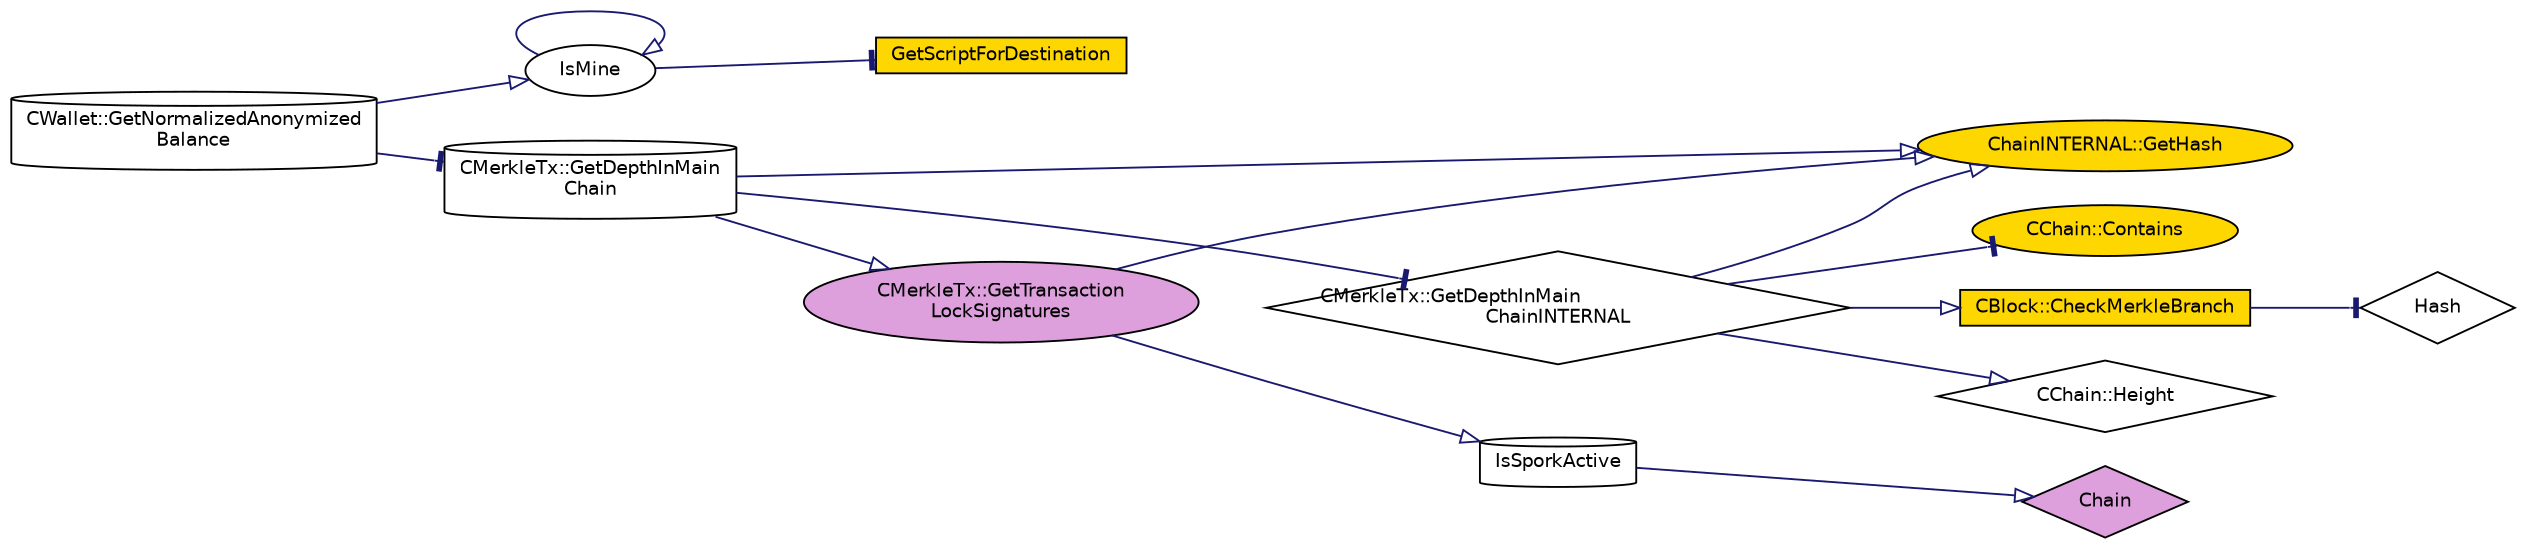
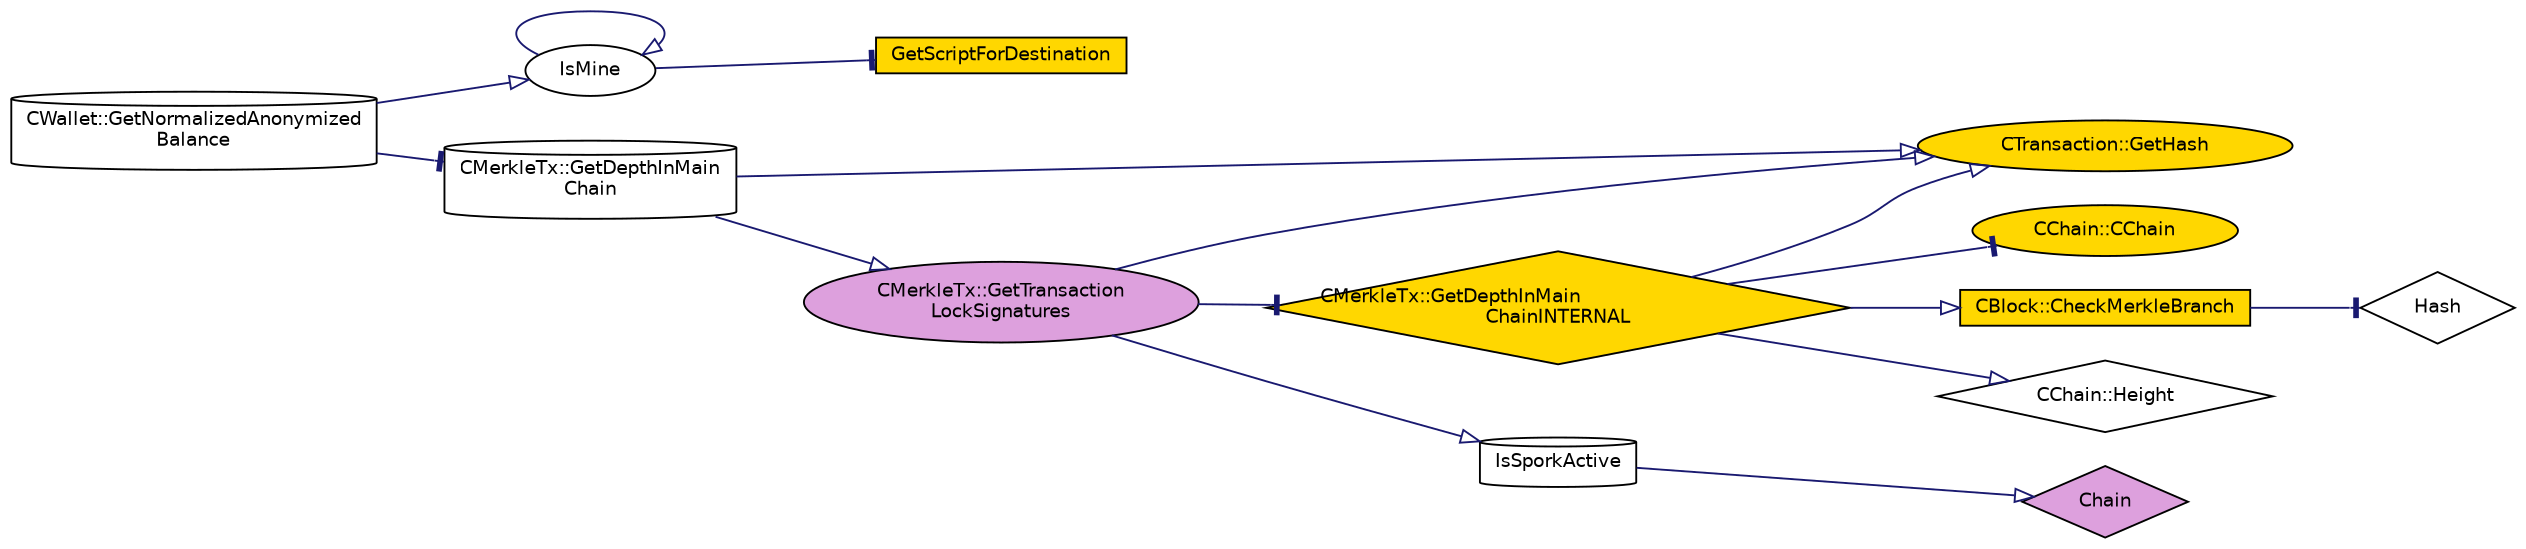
(2105, 146) -> (2105, 146)
(1068, 229) -> (1234, 305)
(2105, 231) -> (2105, 231)
(1558, 308) -> (1558, 308)
